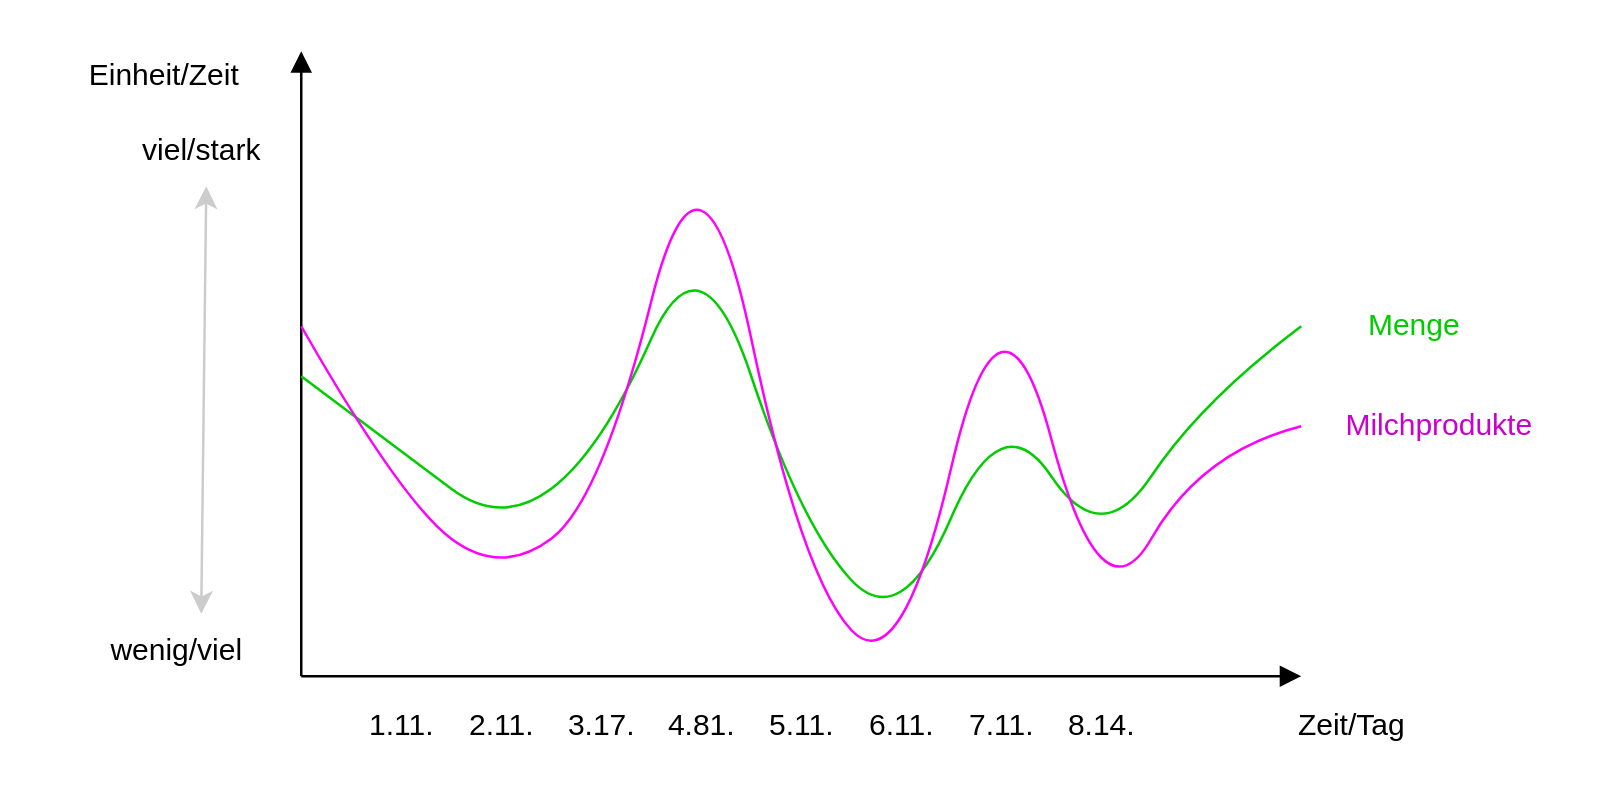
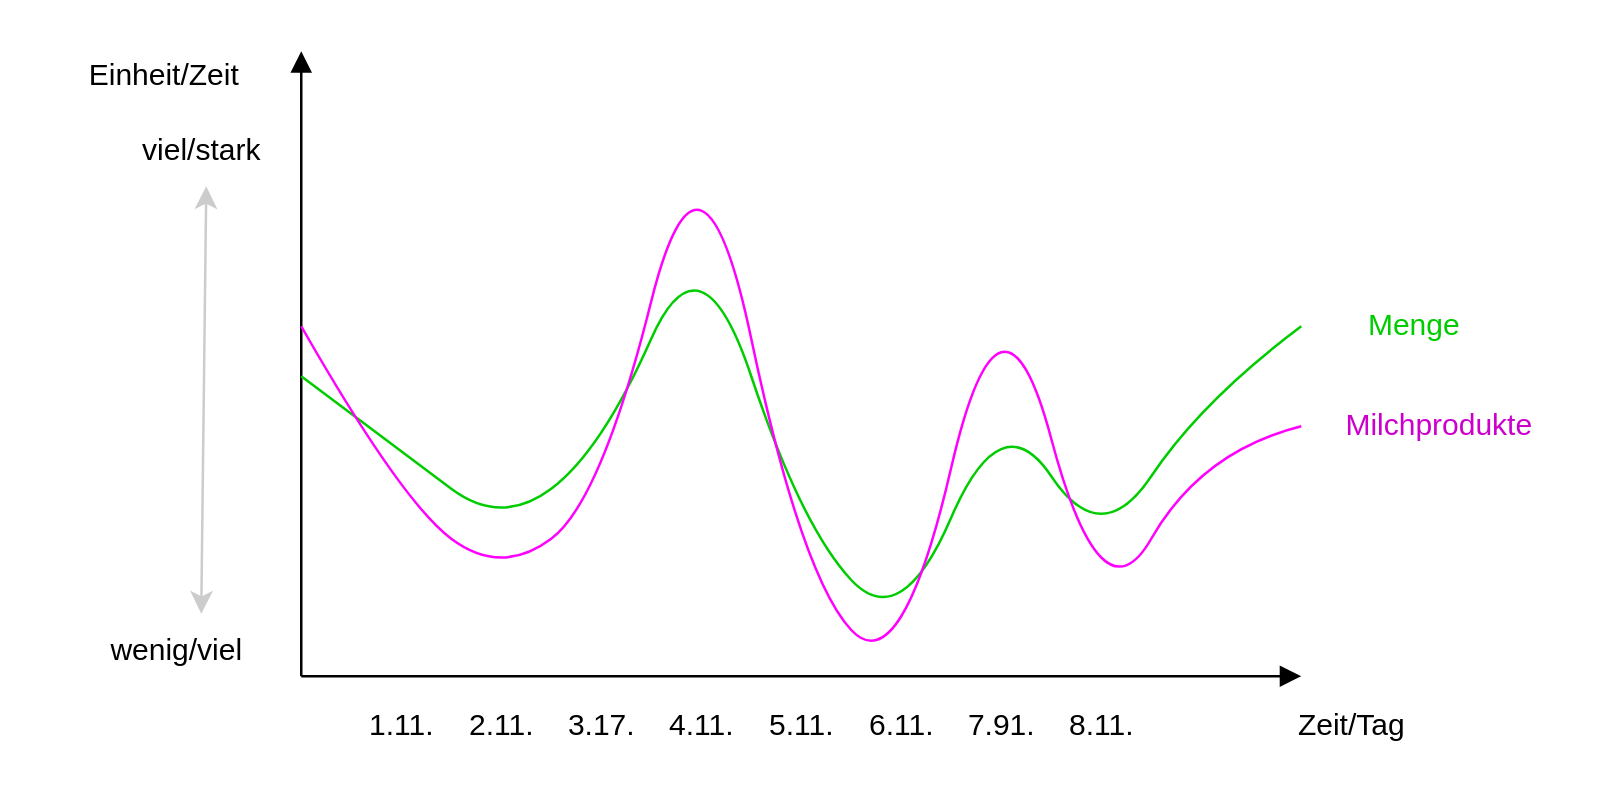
(703, 726) -> (703, 726)
(1003, 726) -> (1003, 726)
(1103, 726) -> (1103, 726)
